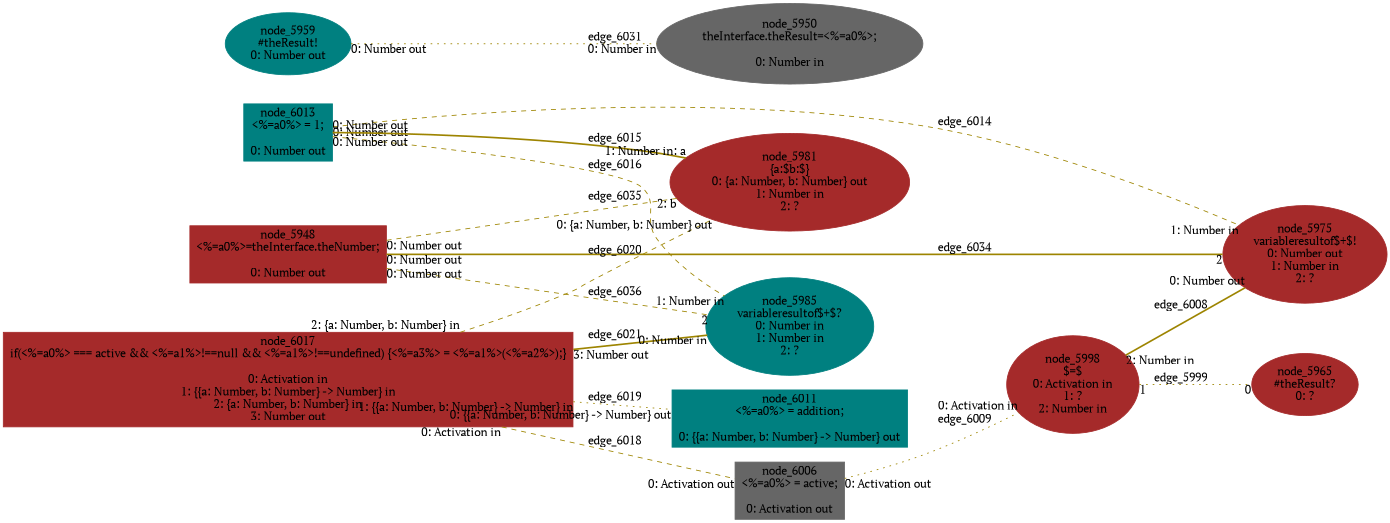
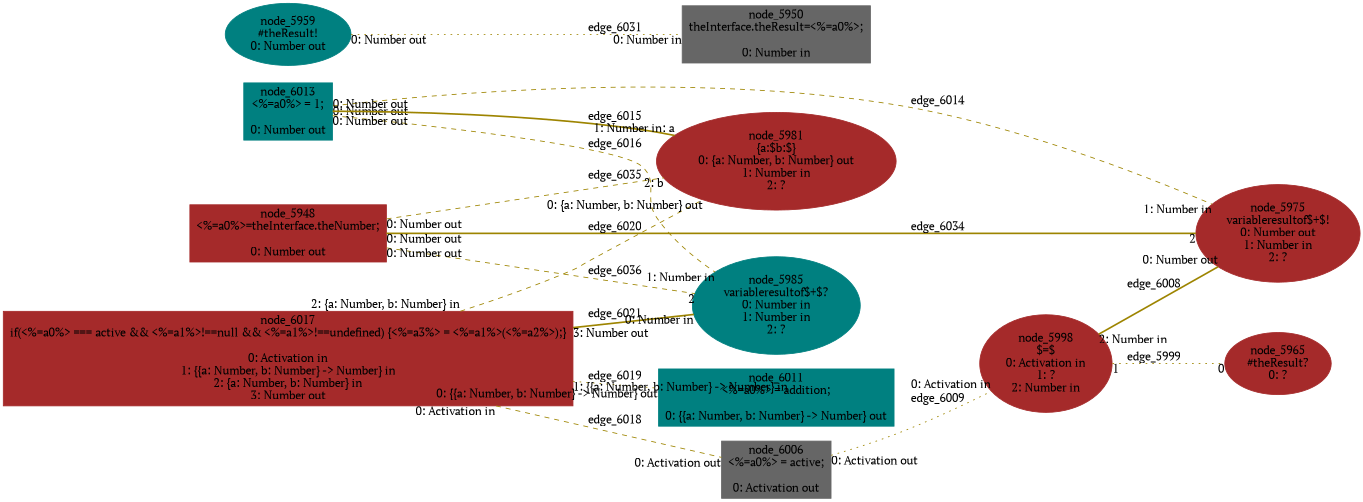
(790, 44) -> (776, 34)
